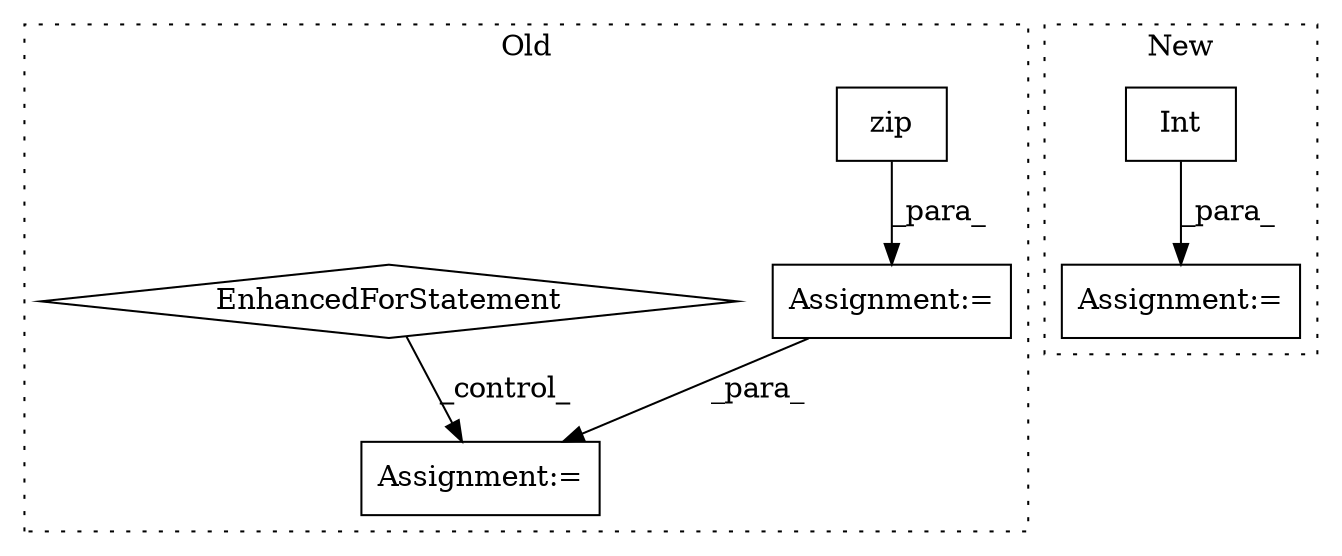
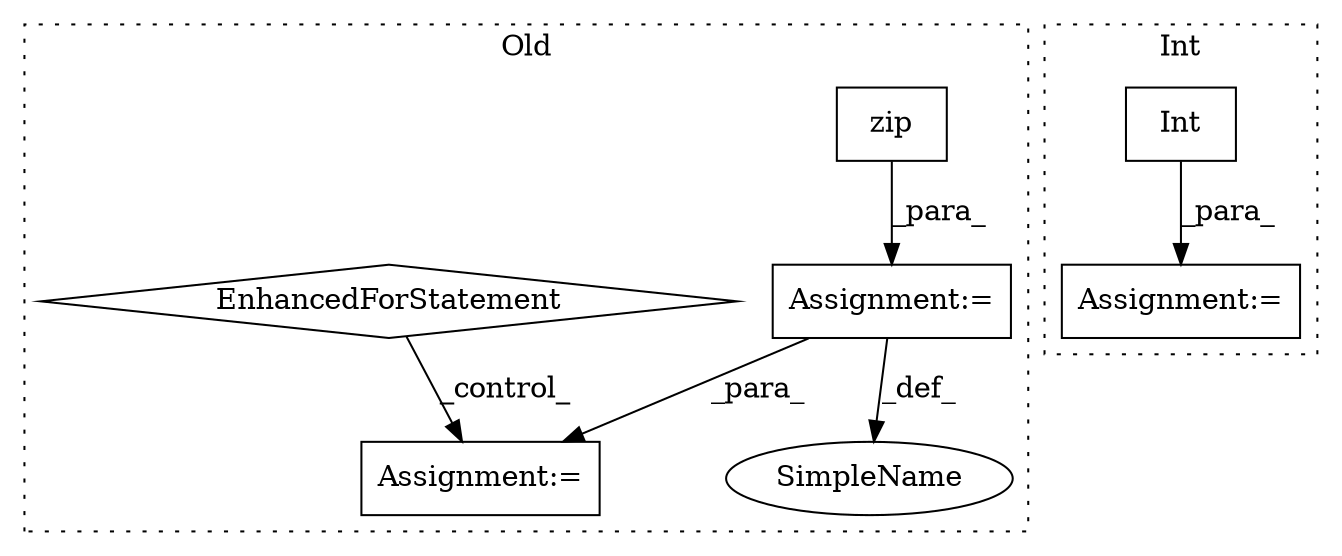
(1181, 48) -> (1181, 48)
none -> (869, 478)
